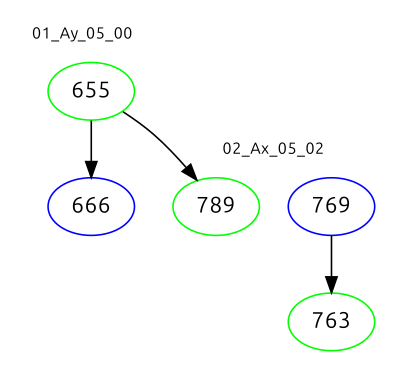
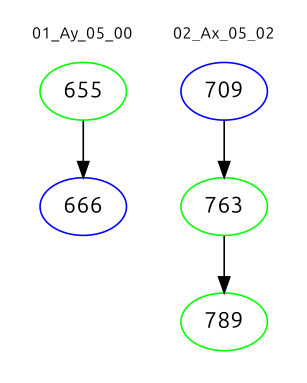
(170, 150) -> (224, 256)
(331, 207) -> (224, 91)
